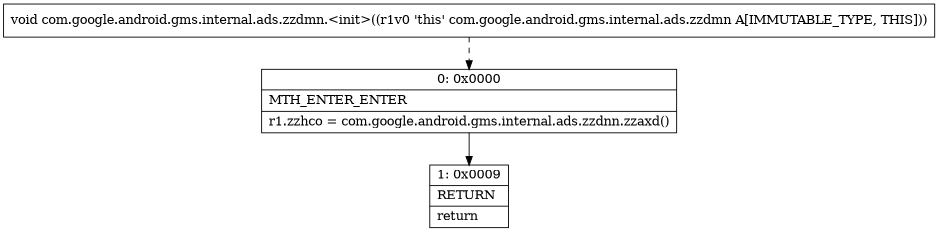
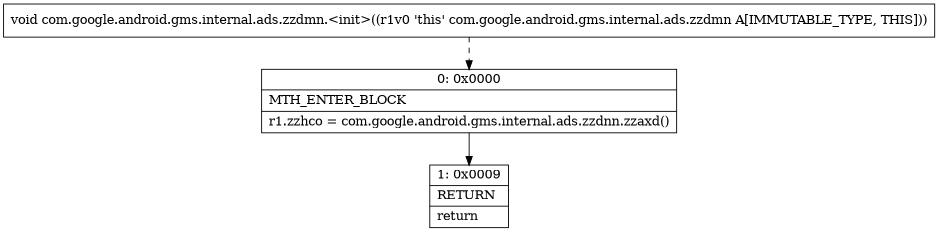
(338, 100) -> (338, 100)
